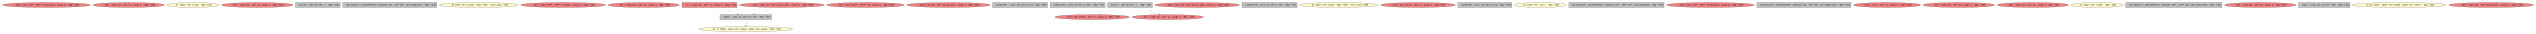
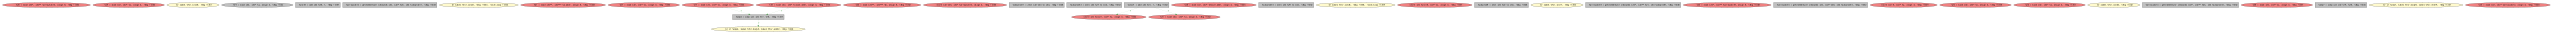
(257, 5) -> (257, 5)
(710, 5) -> (718, 5)
